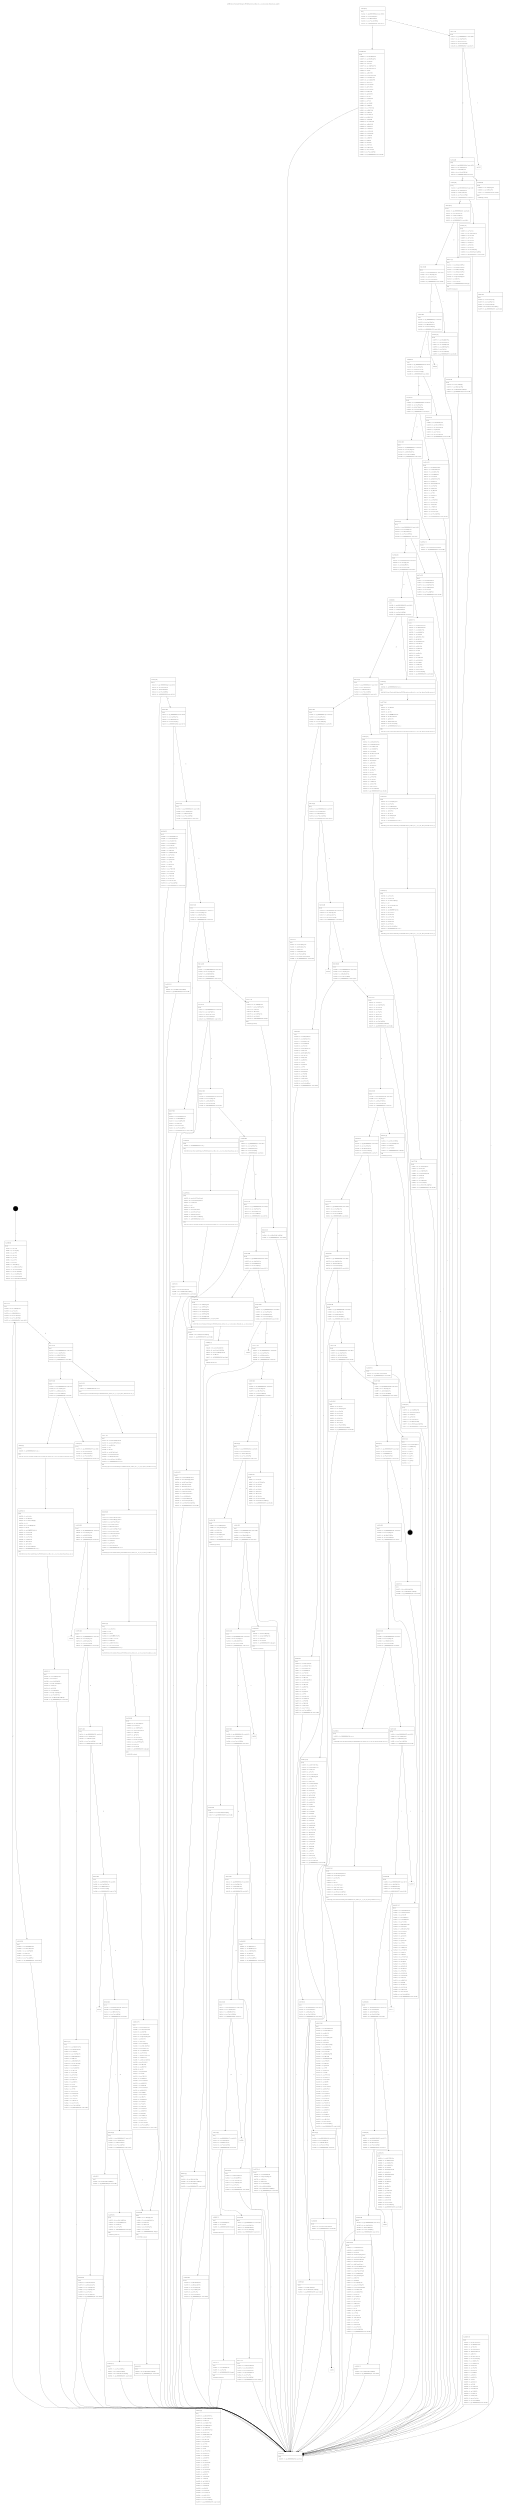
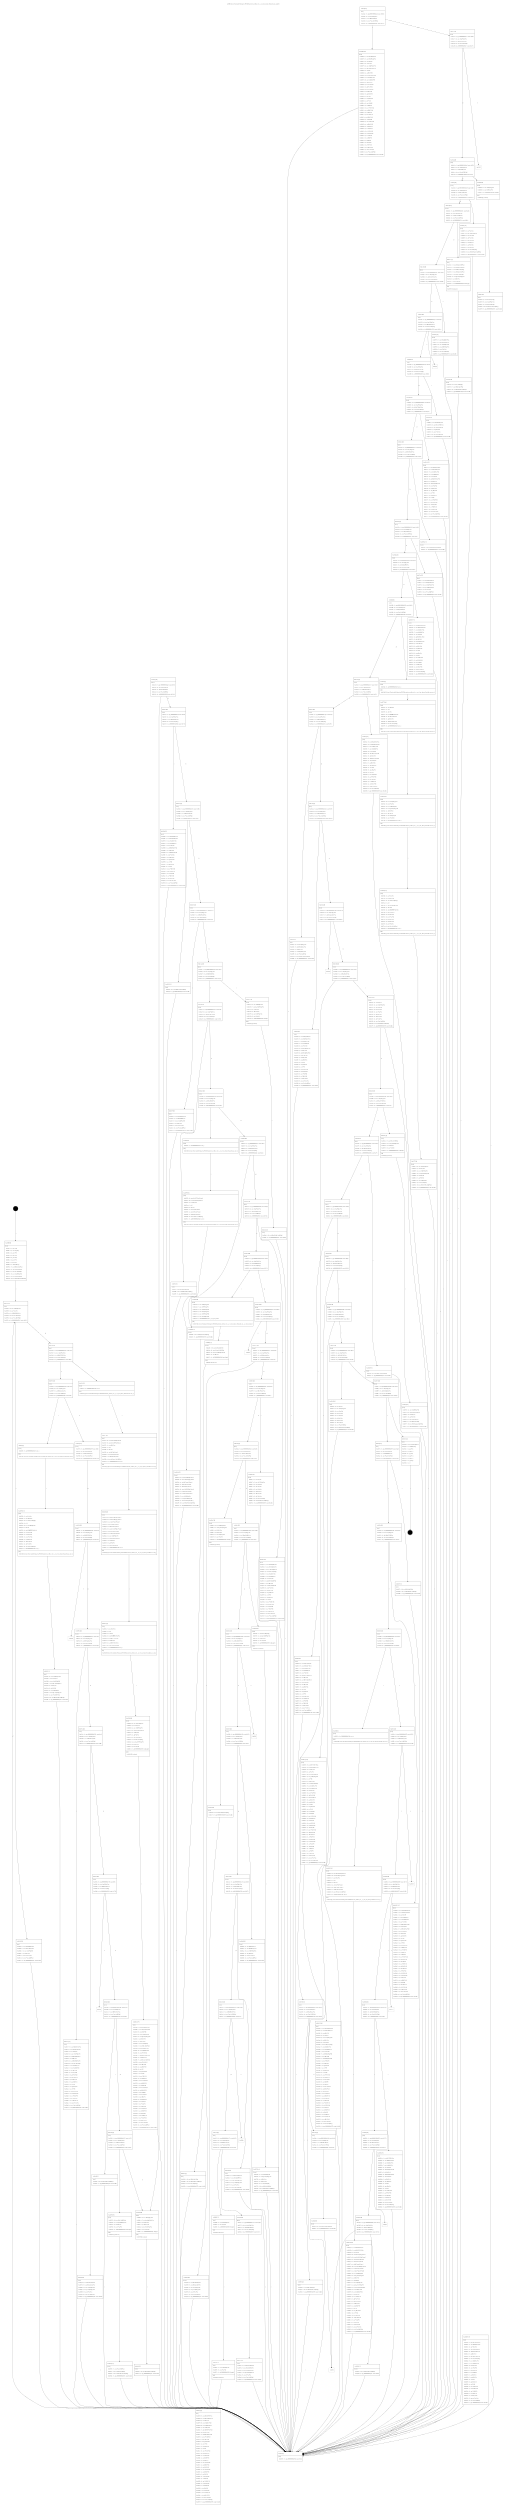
none -> (272, 1589)
